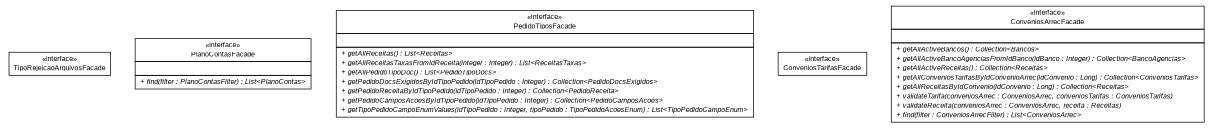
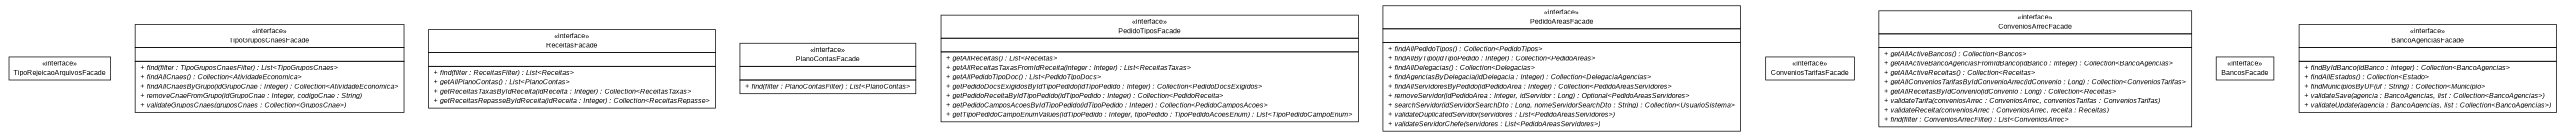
none -> (269, 68)
none -> (572, 68)
none -> (1562, 68)
none -> (2245, 68)
none -> (2427, 68)
